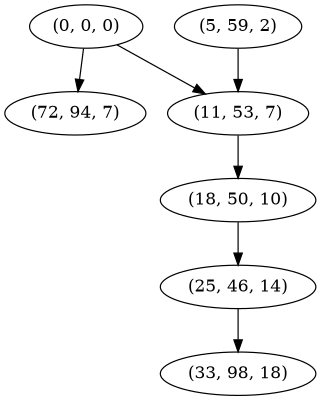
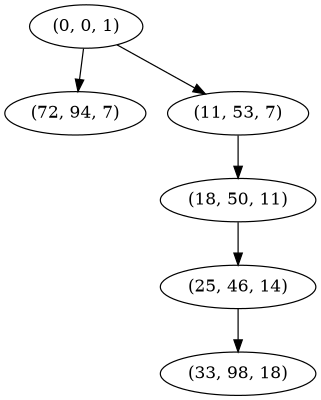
(86, 27) -> (86, 27)
(238, 27) -> none
(238, 200) -> (238, 200)
